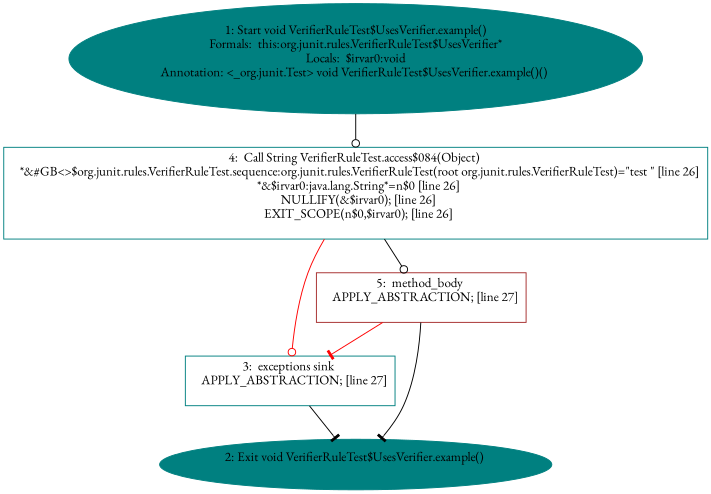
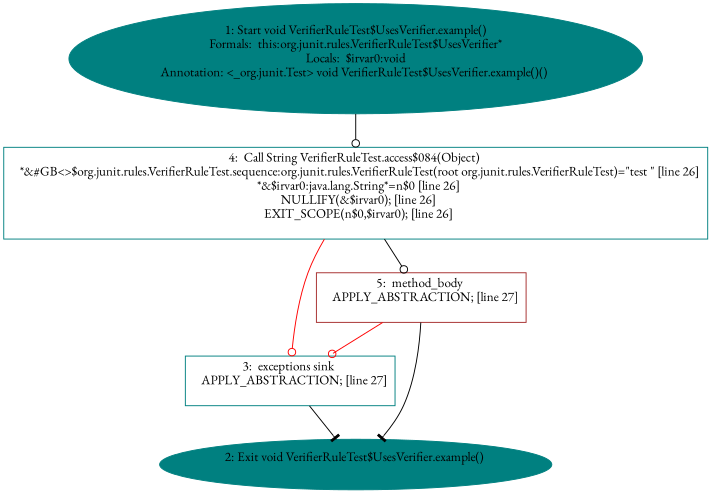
(358, 338) -> (358, 338)
